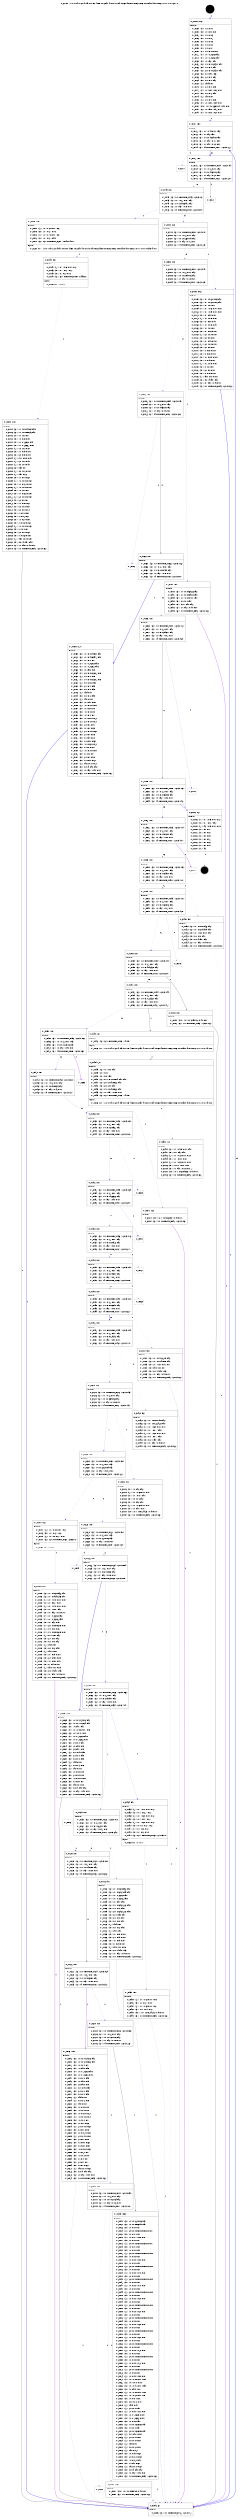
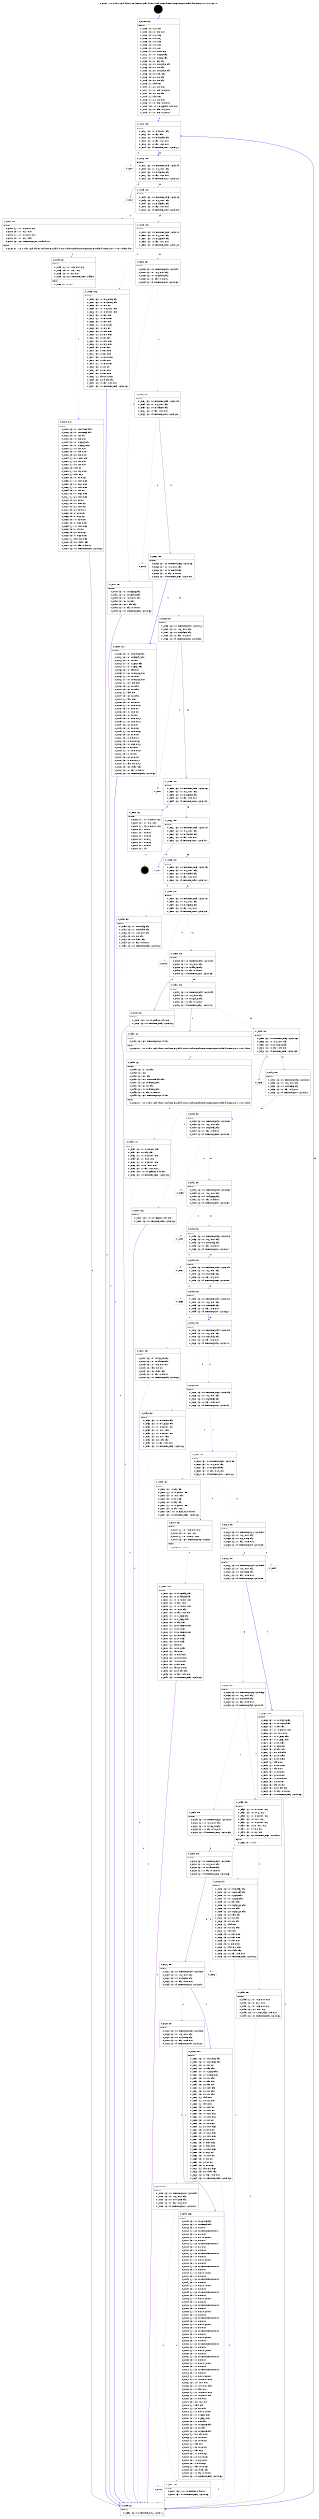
(70, 1838) -> (208, 1924)
